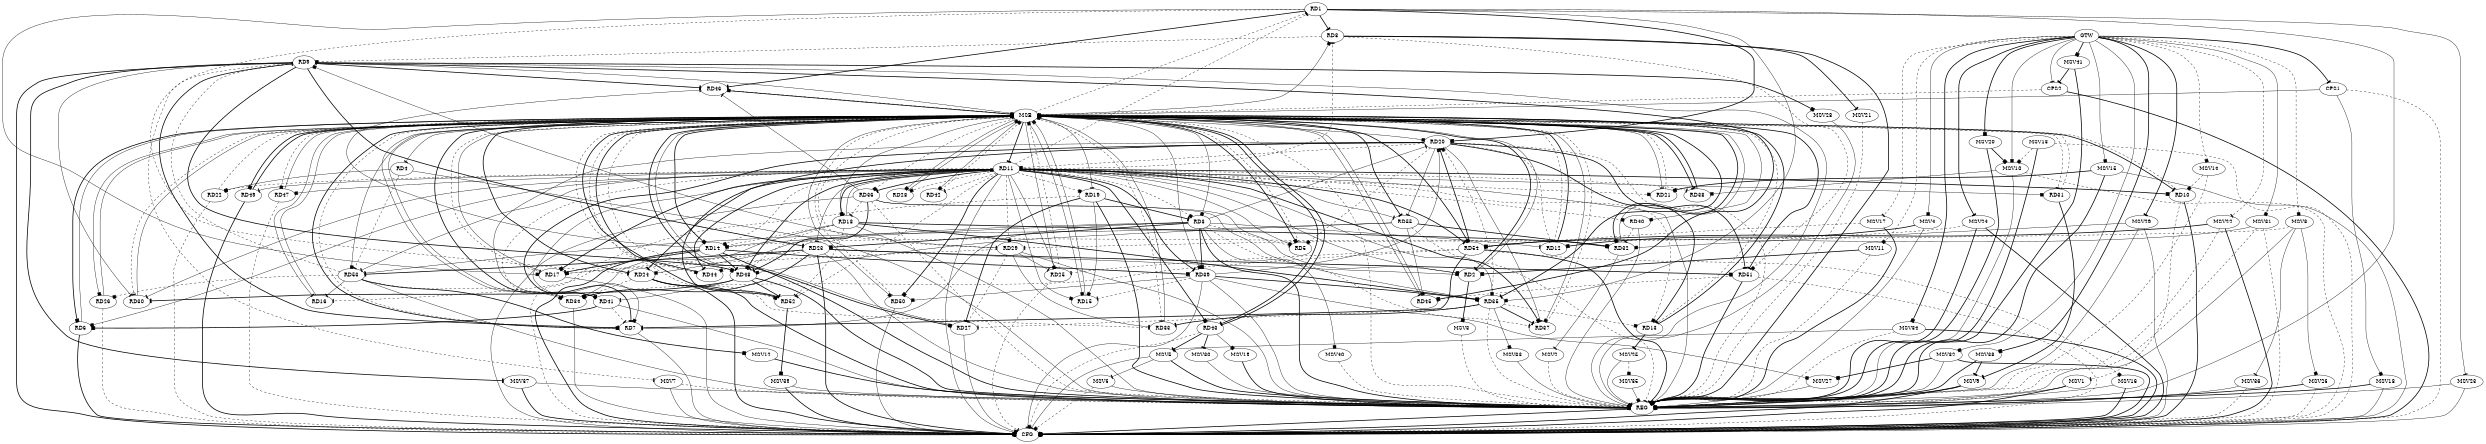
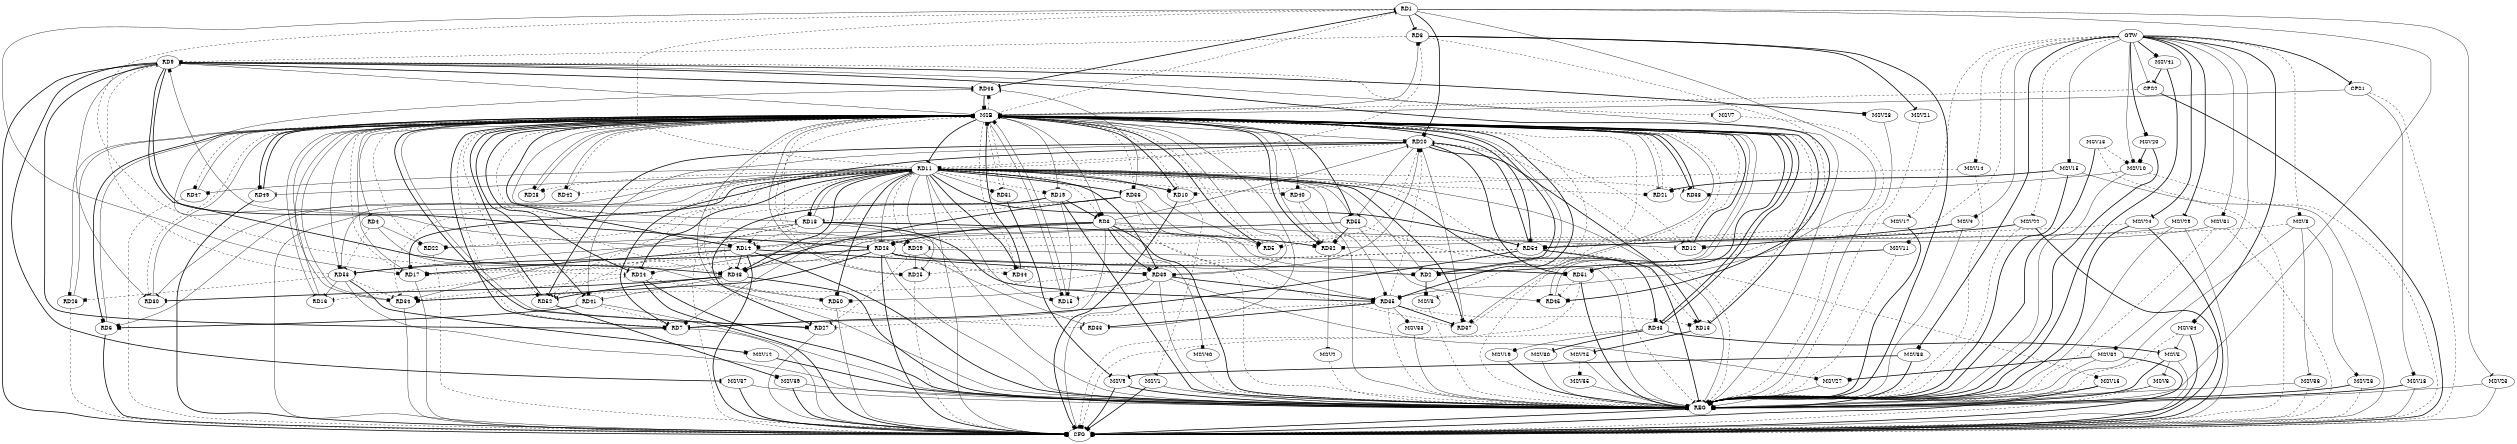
(1134, 195) -> (1524, 143)
none -> (770, 235)
(834, 431) -> none
